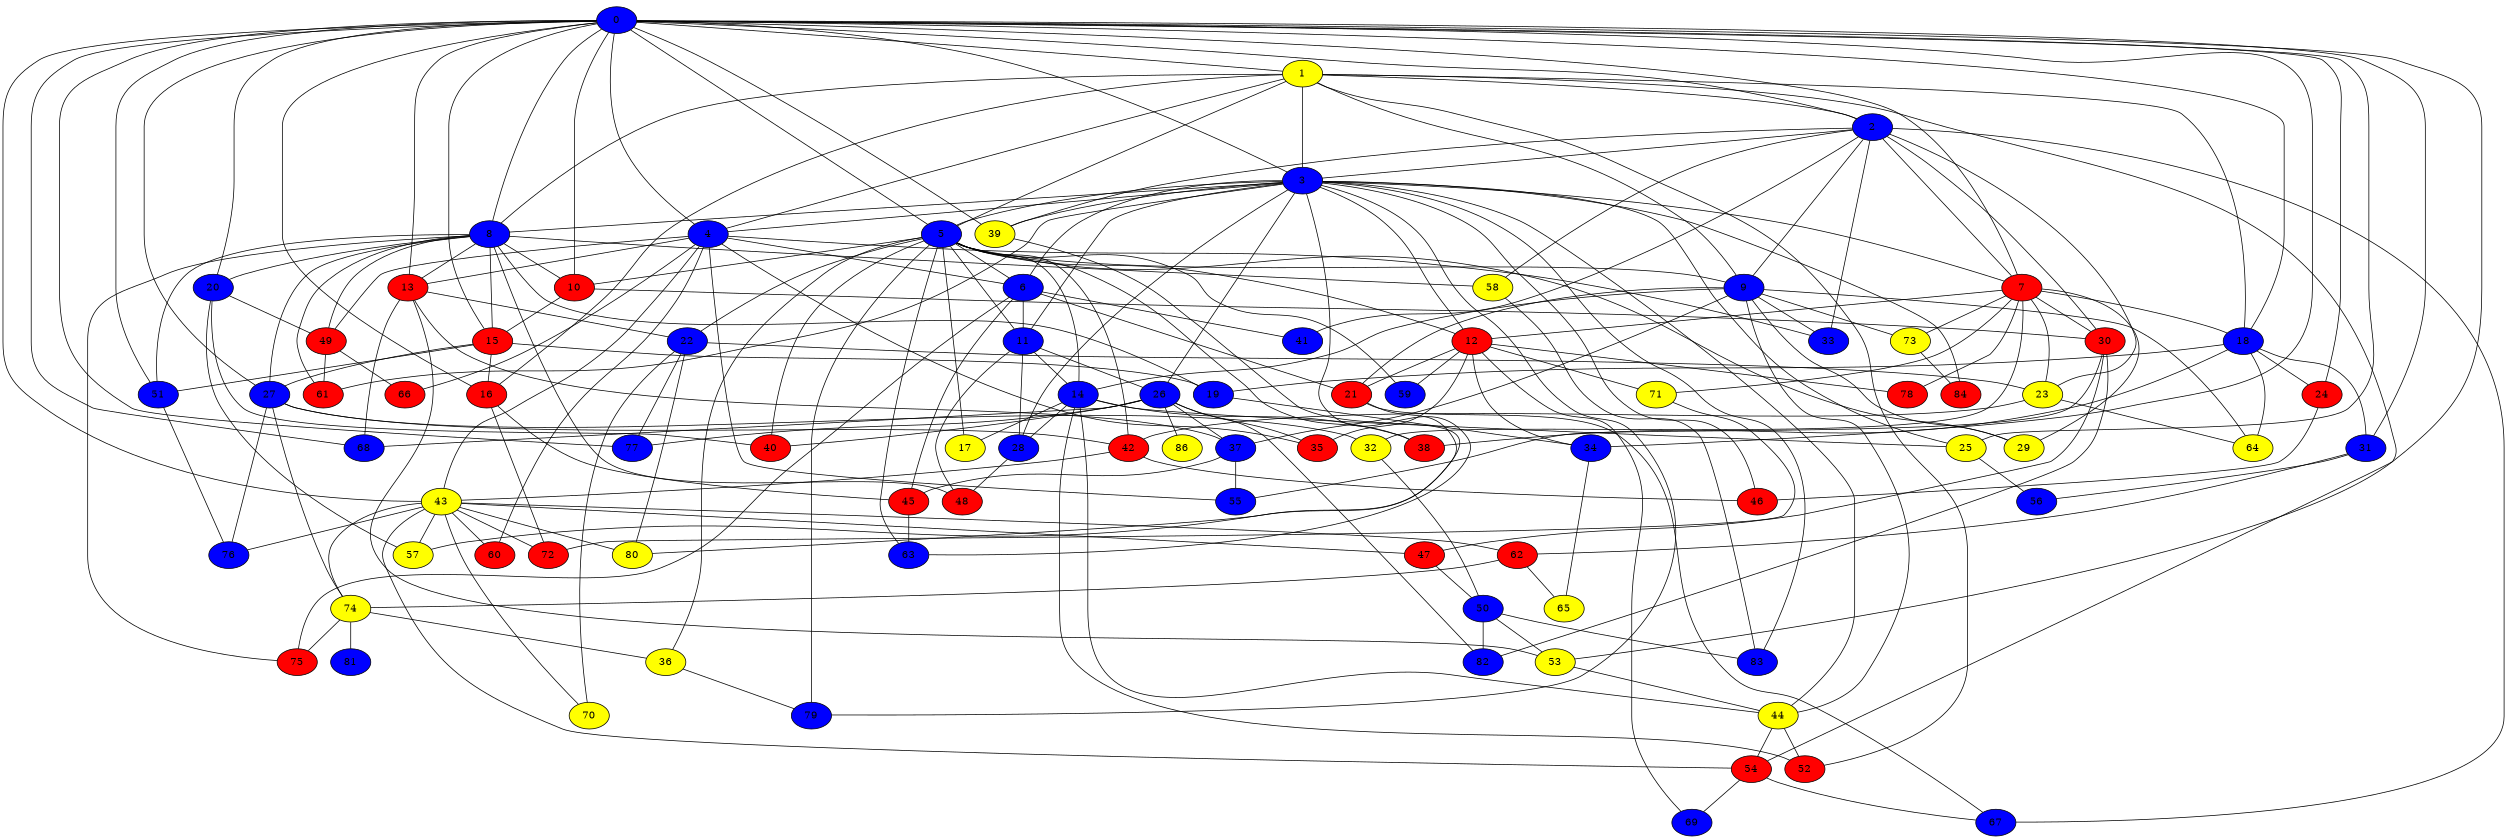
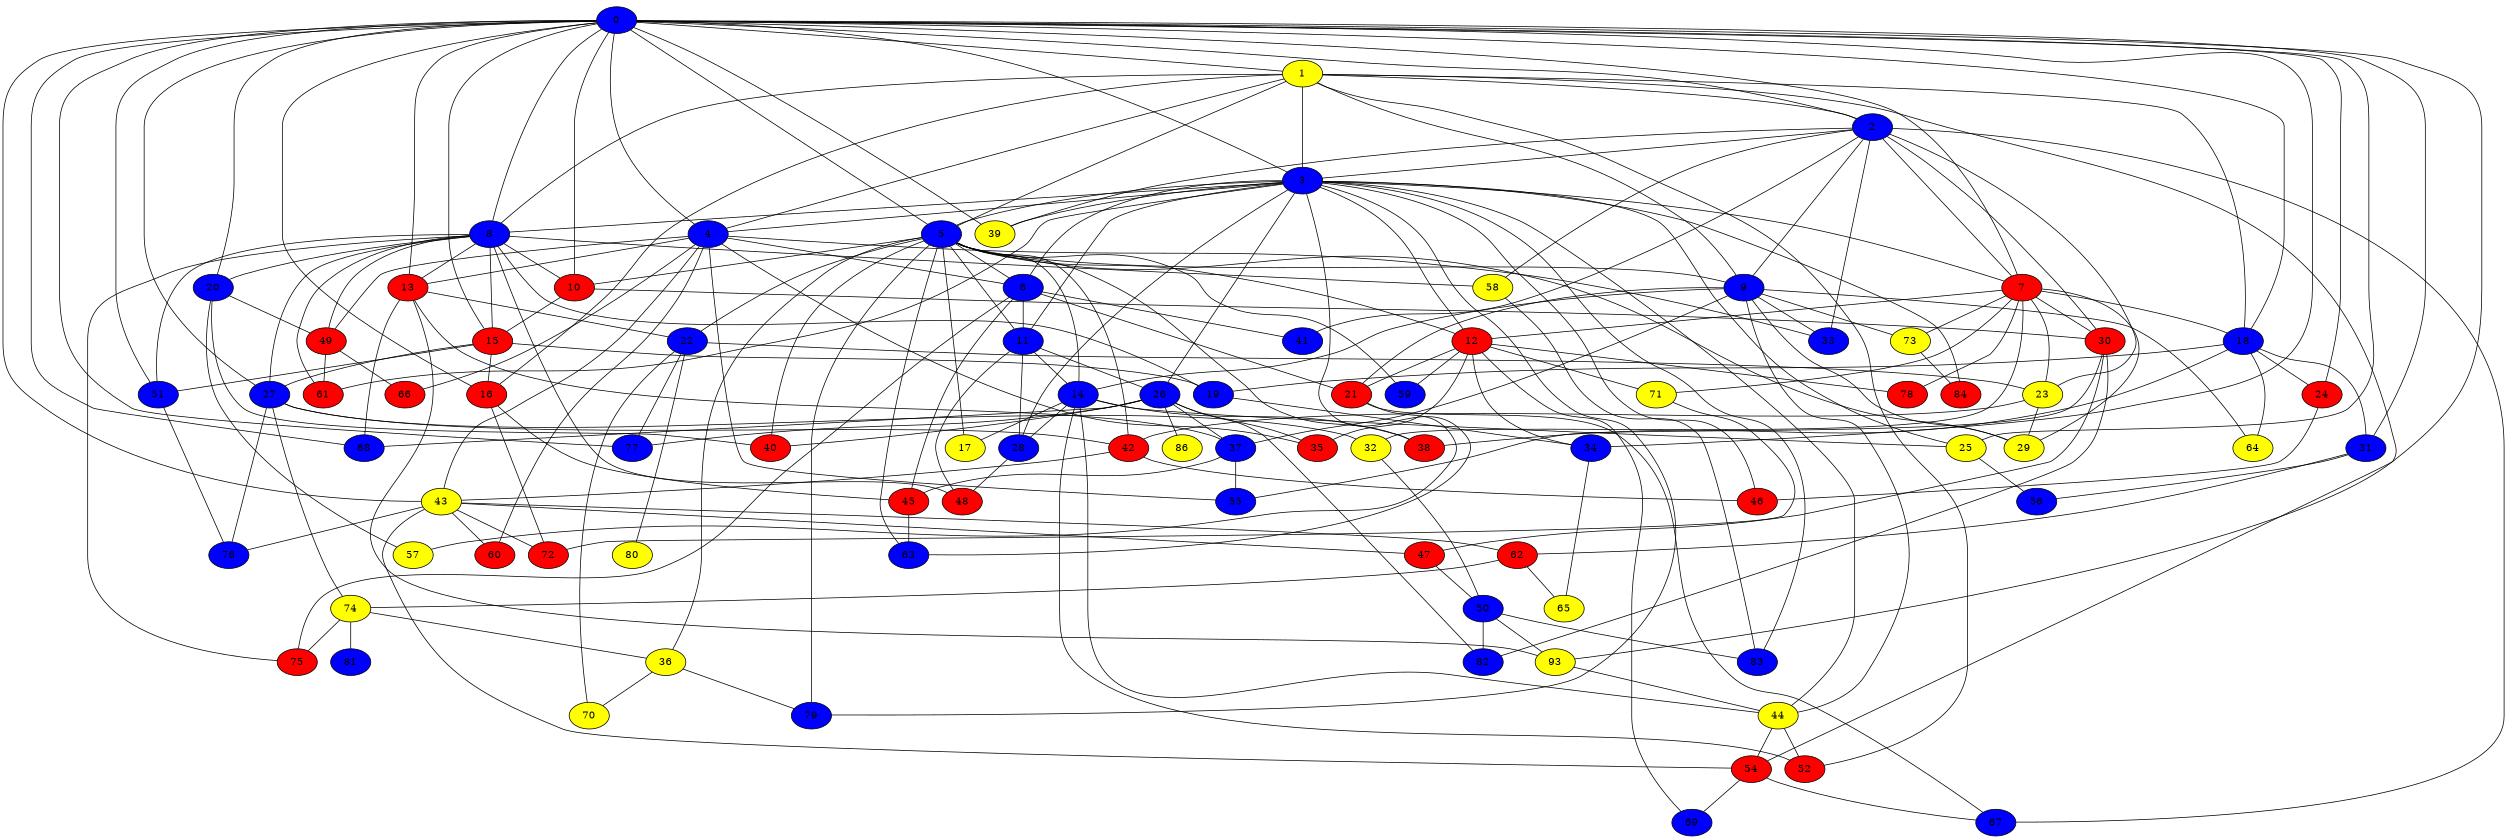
(2148, 421) -> (2032, 425)
(1322, 510) -> none
(533, 527) -> none
(427, 528) -> none
(342, 532) -> none
(501, 616) -> (627, 689)
(1555, 662) -> (1555, 662)
